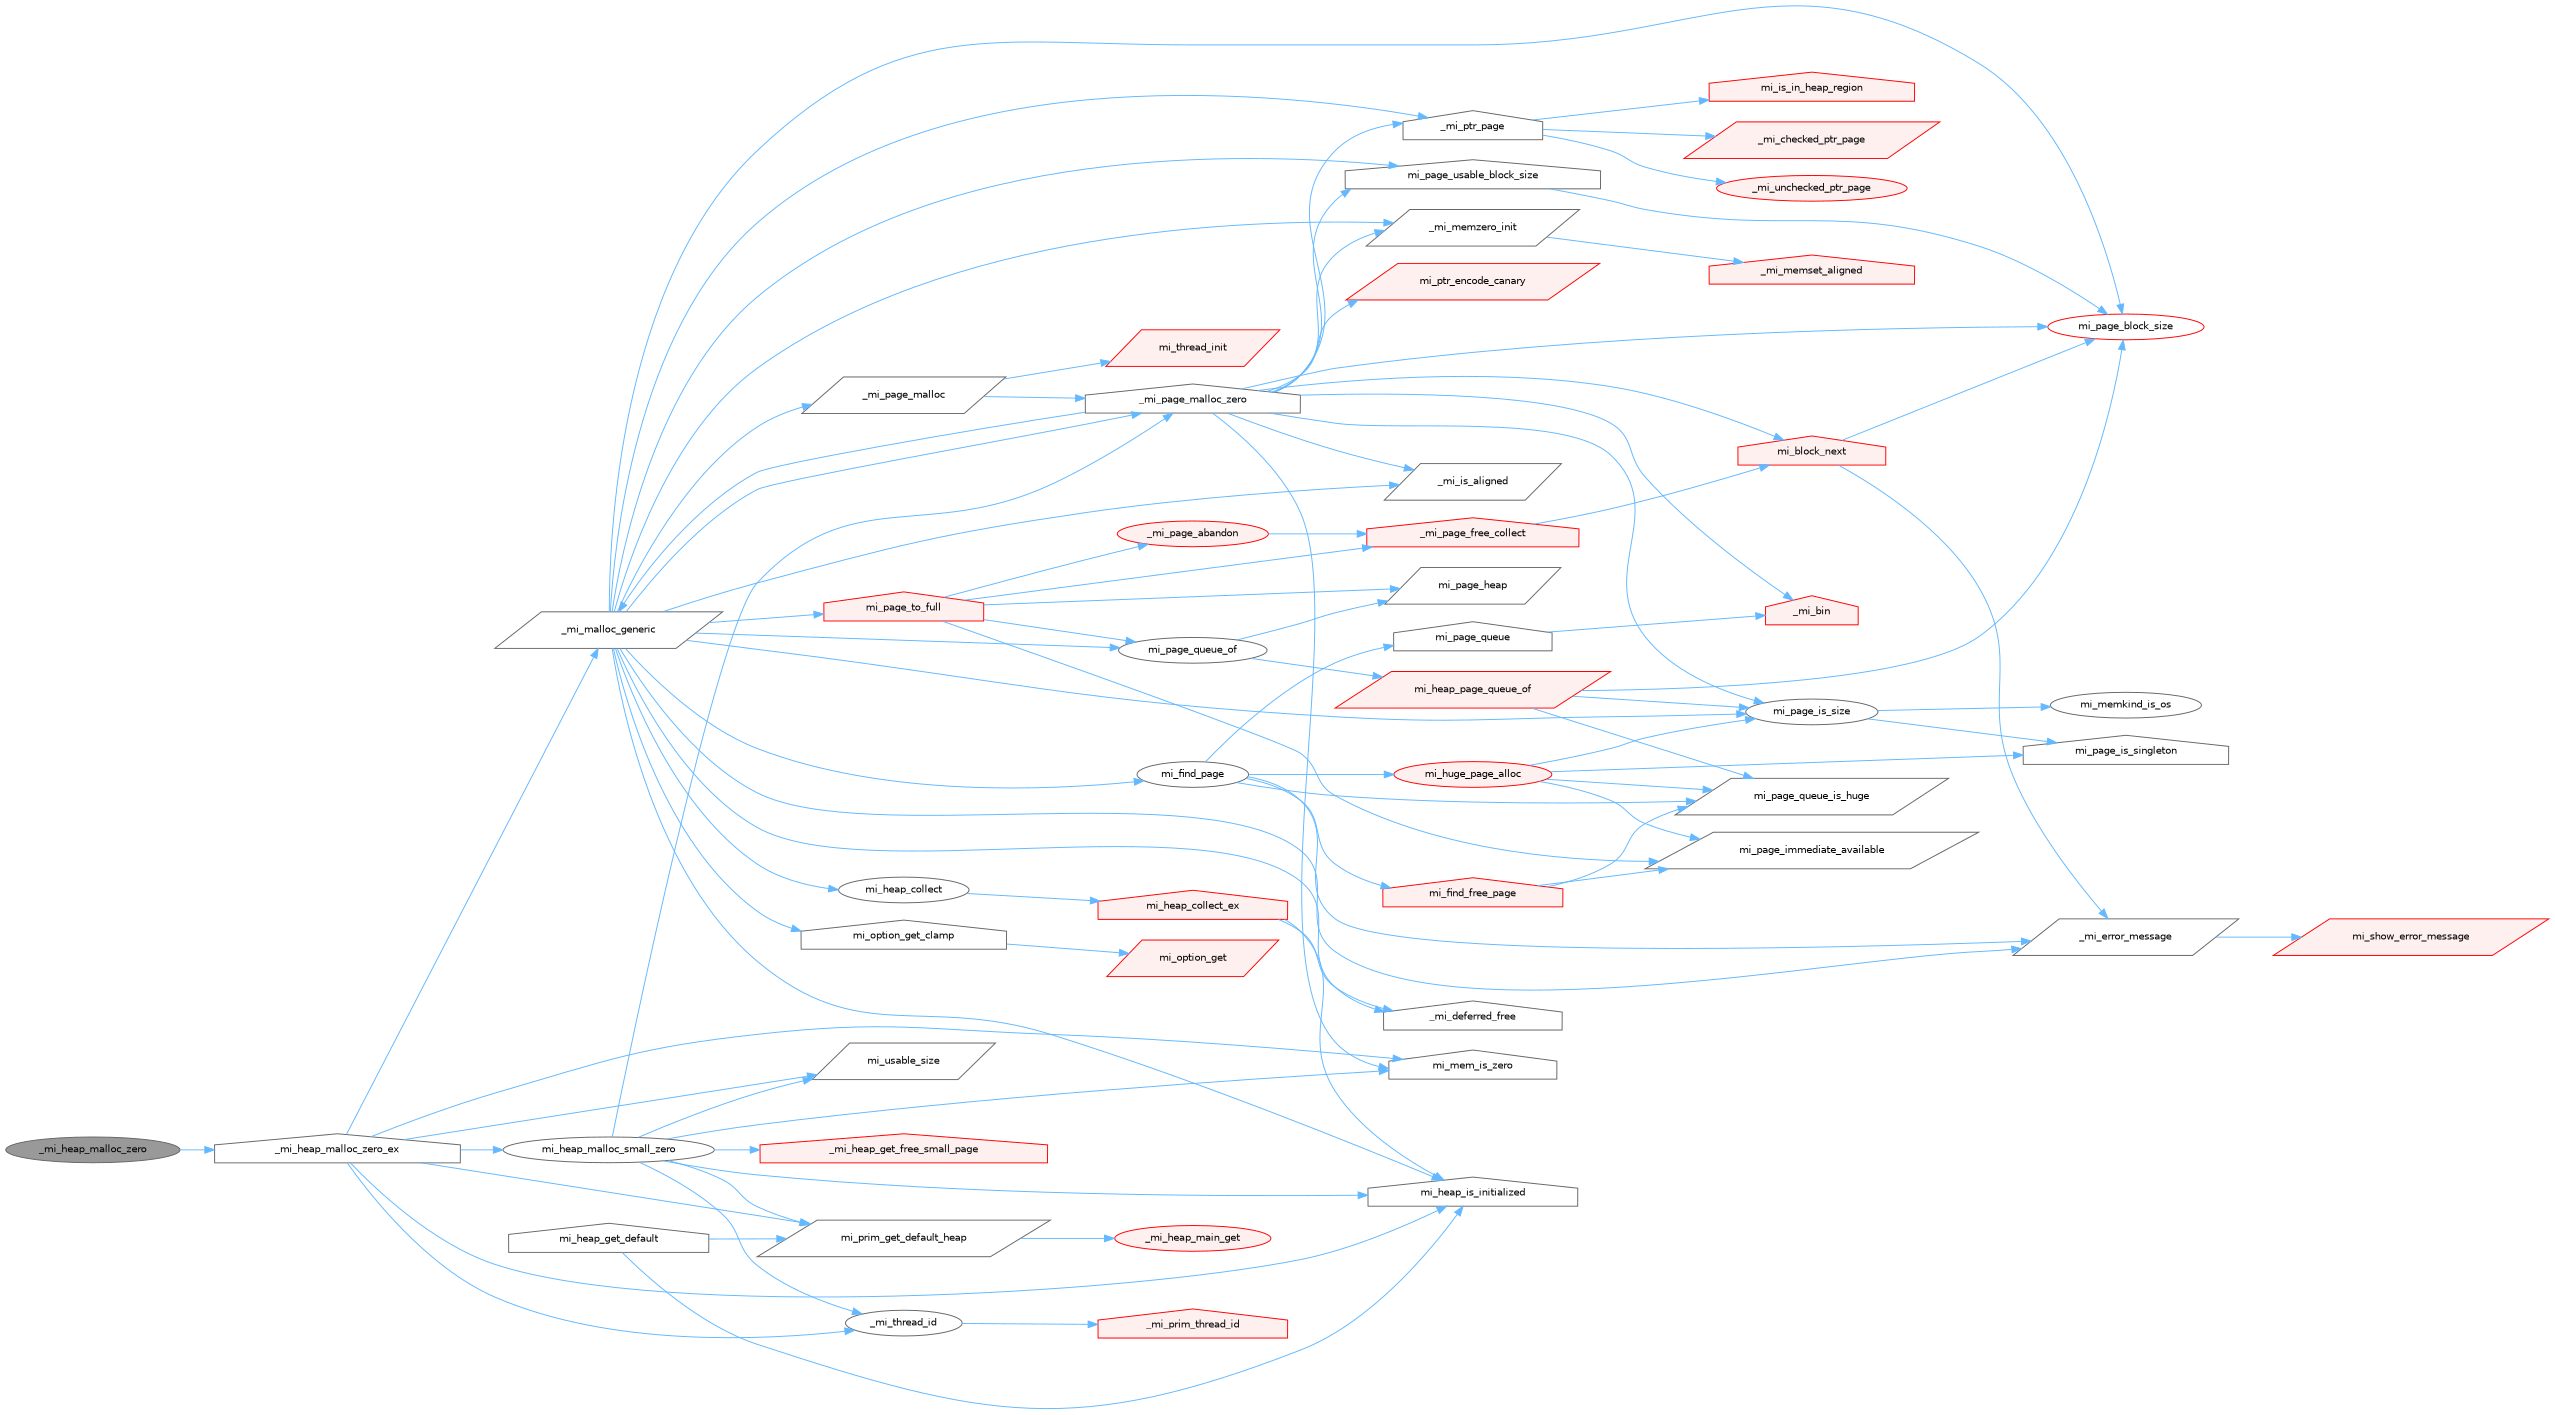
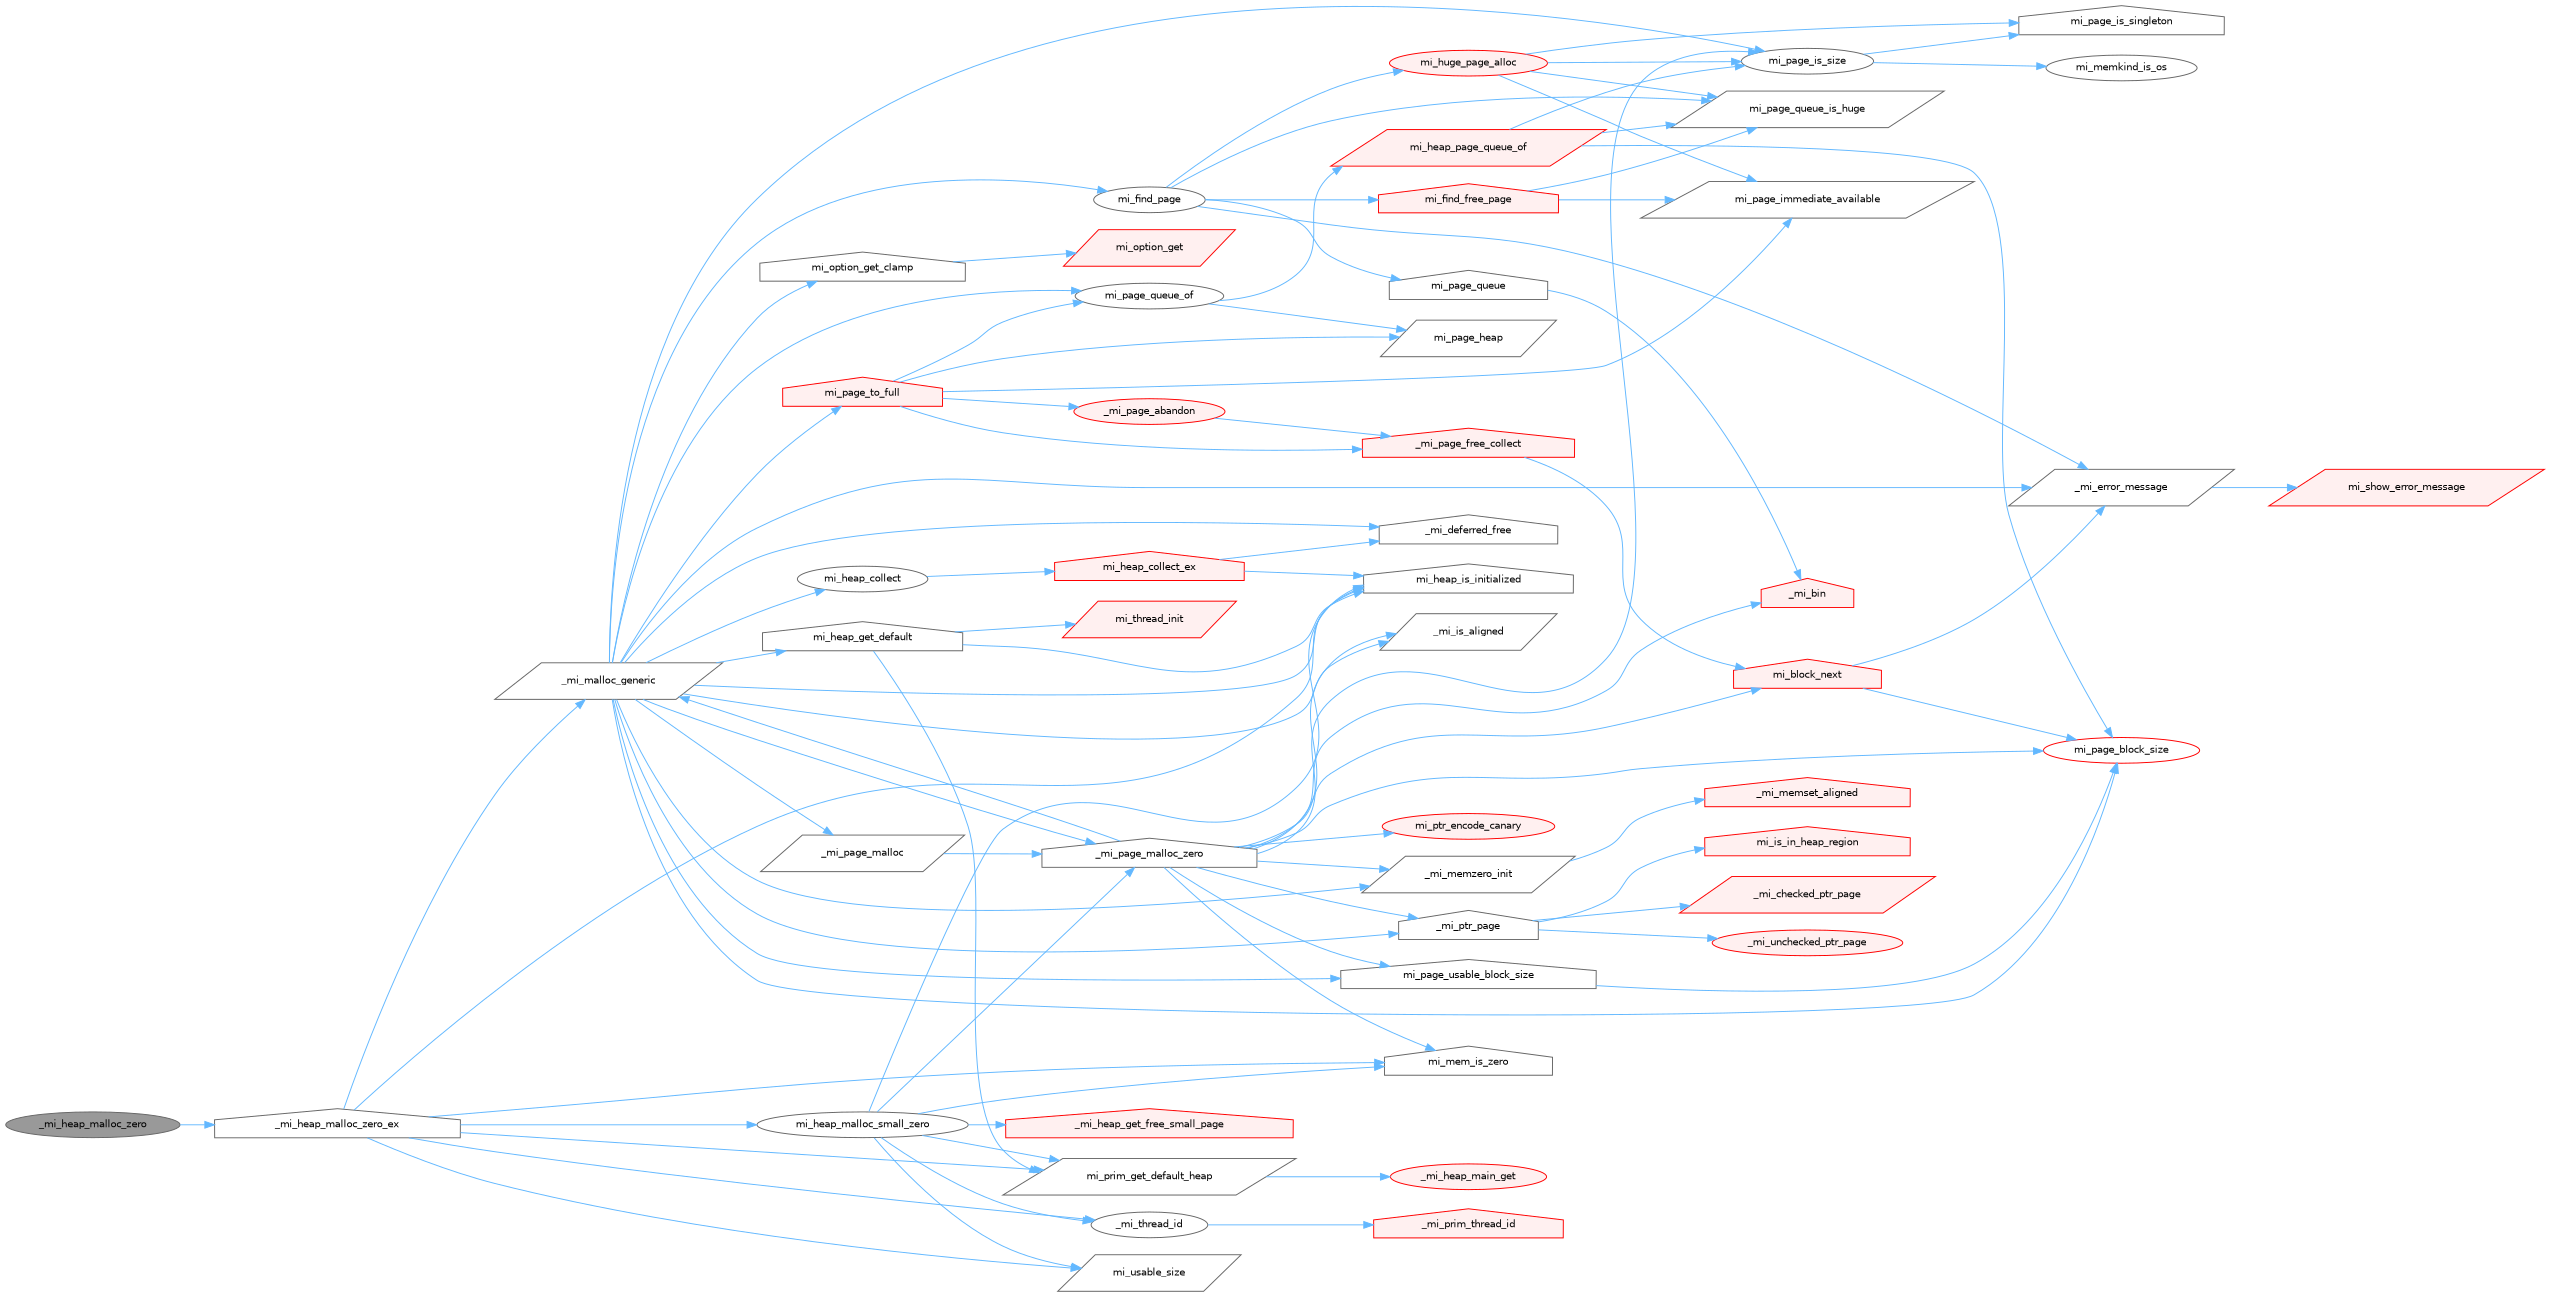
(1473, 282) -> (1468, 826)
(1052, 371) -> (1010, 628)
none -> (746, 658)
